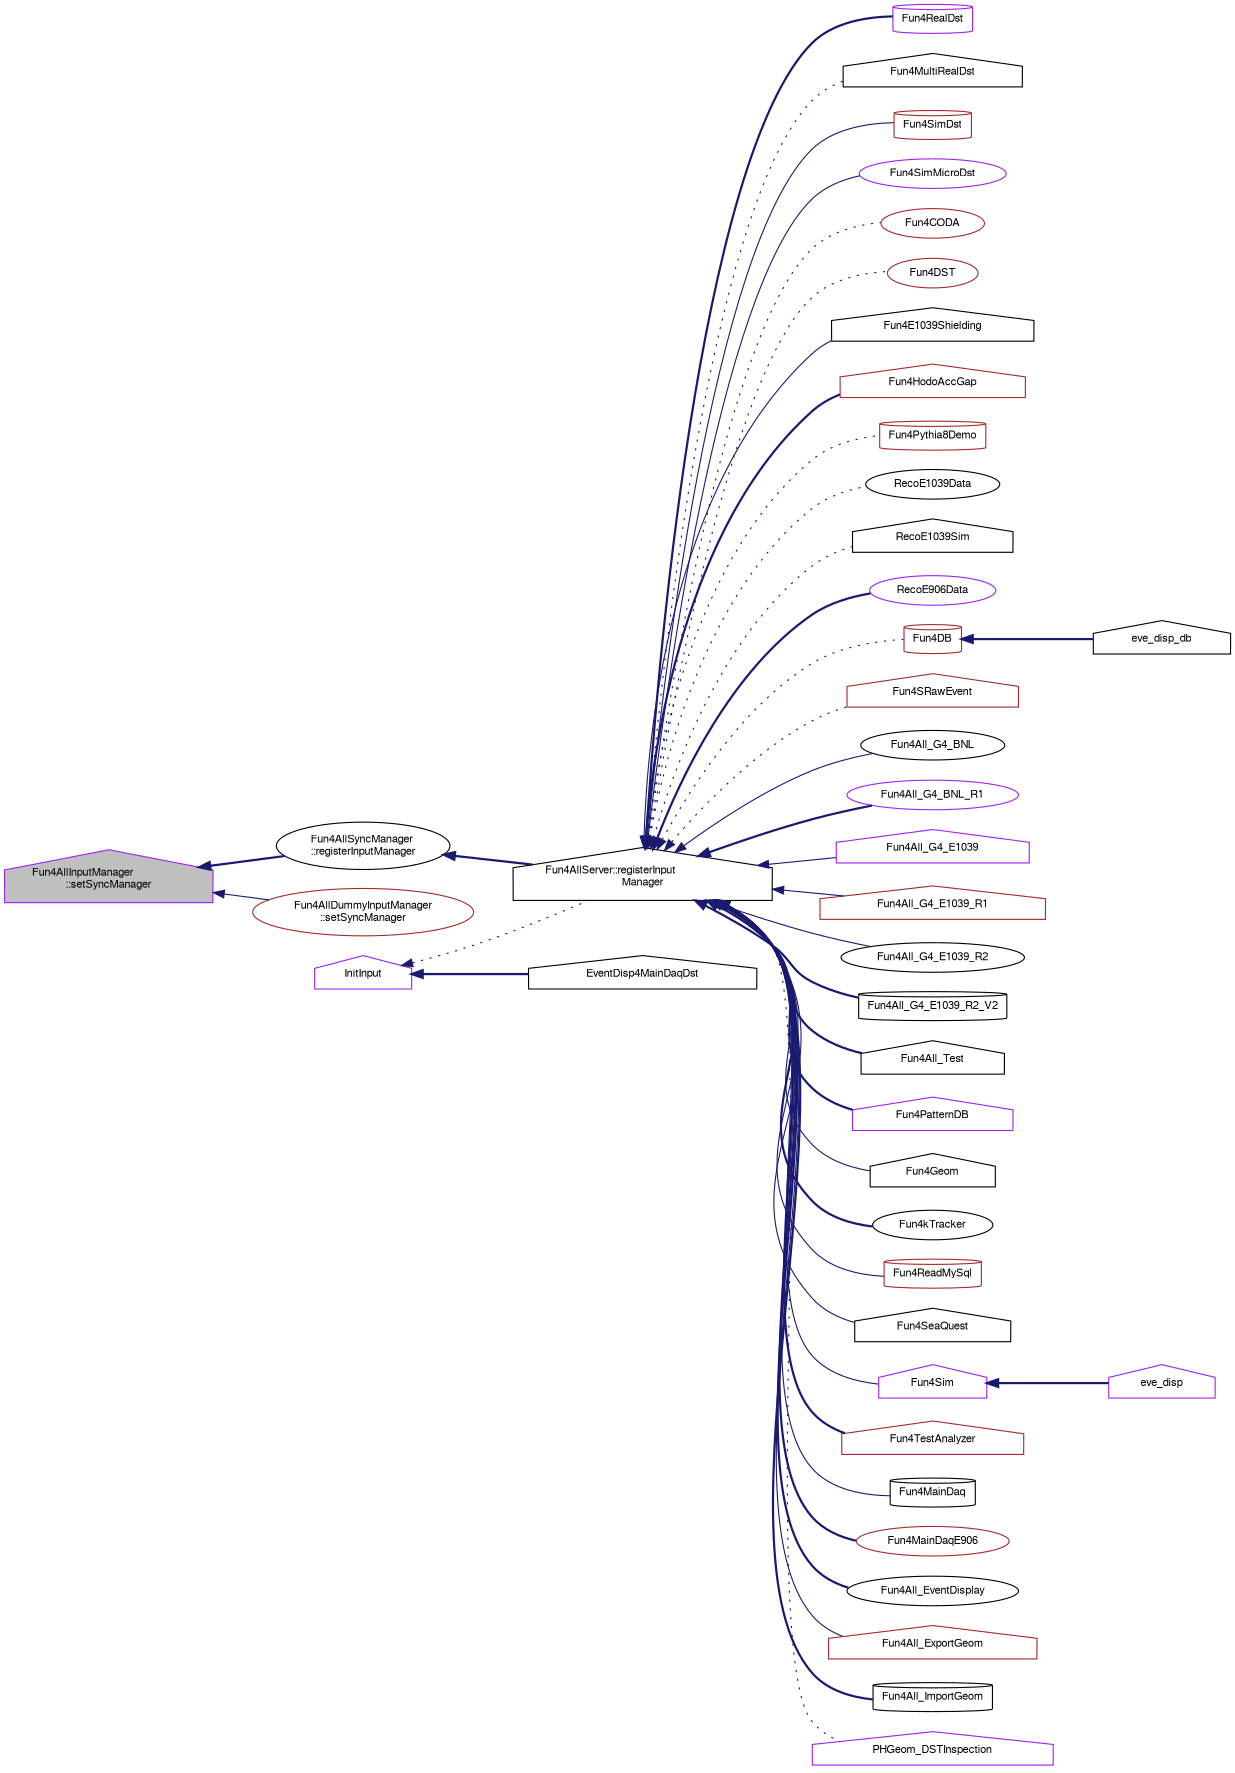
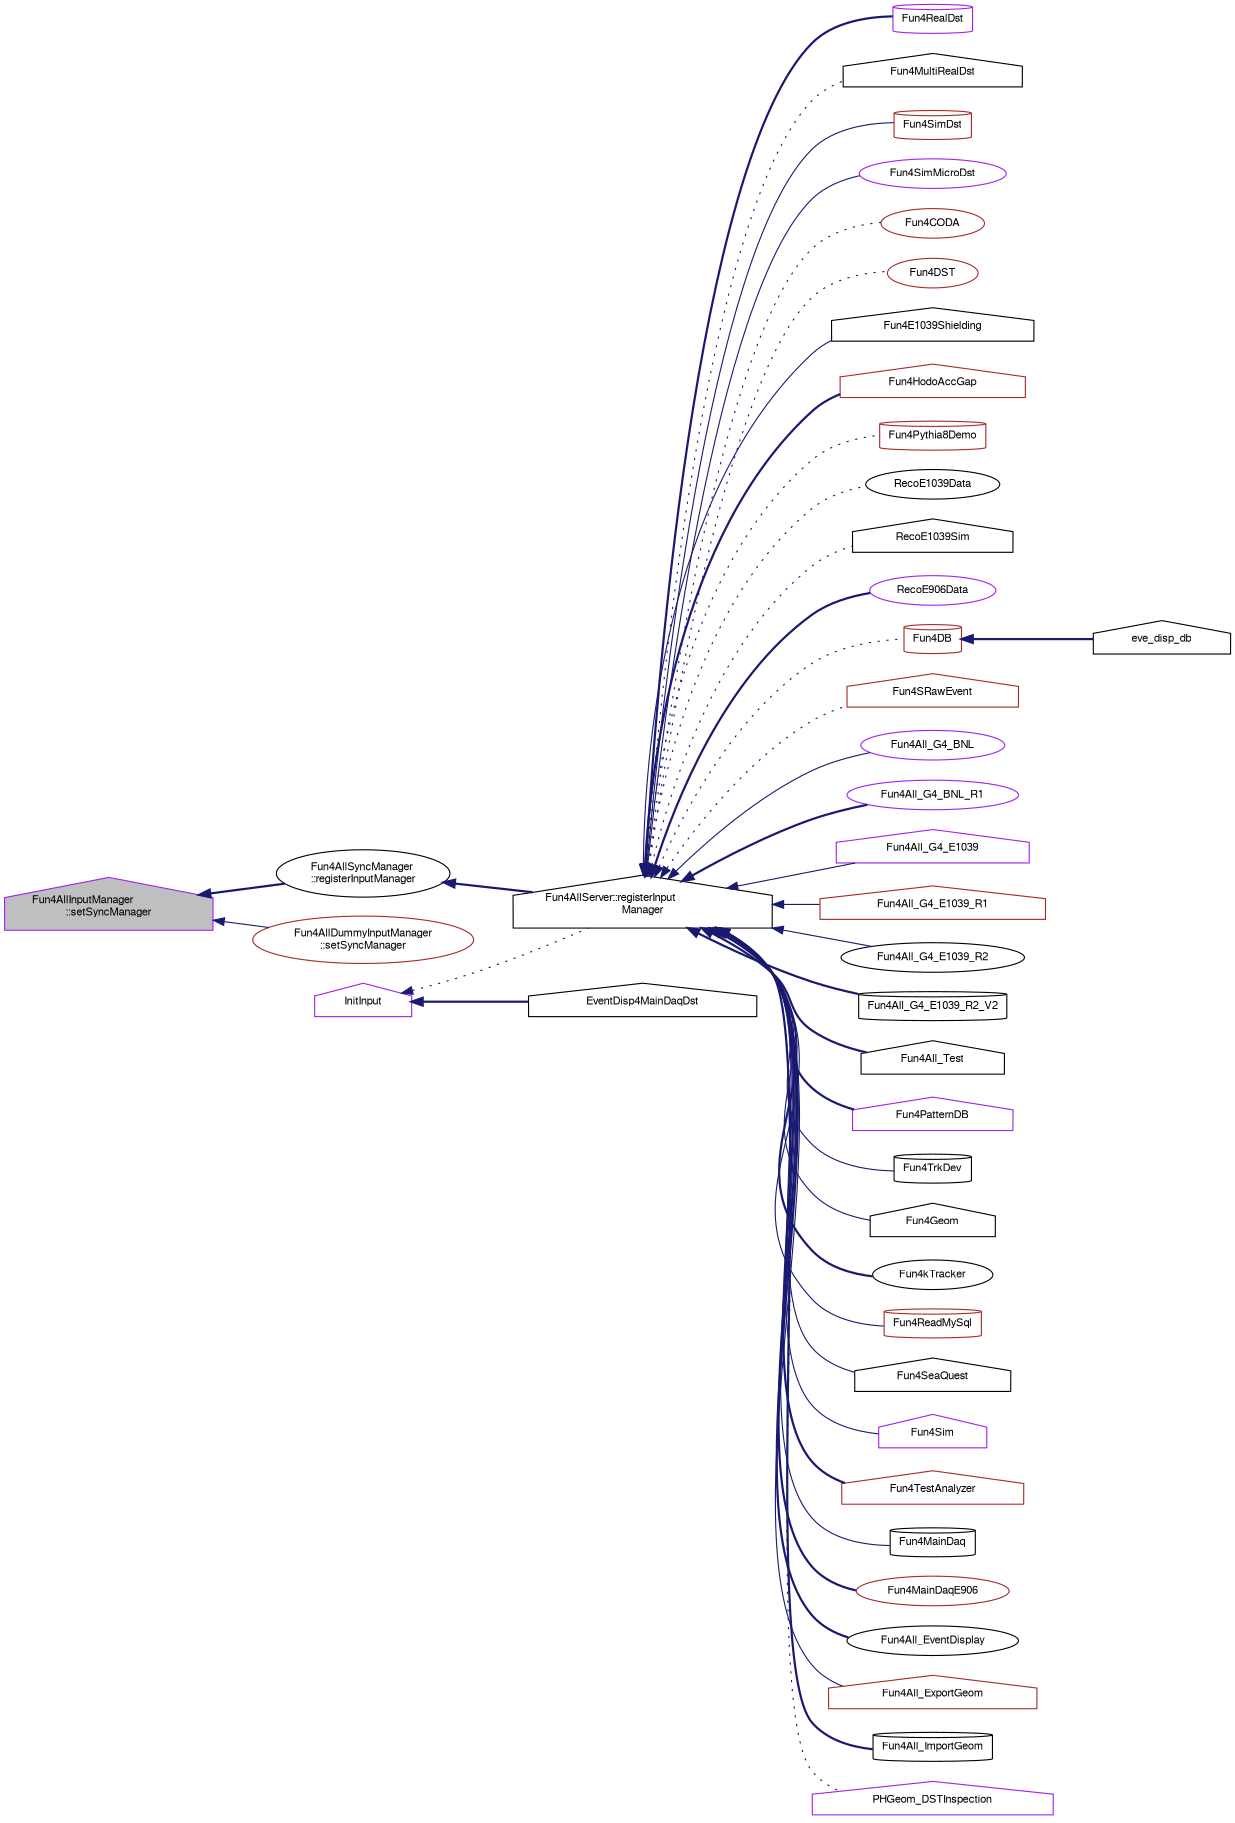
(933, 745) -> (933, 745)
none -> (933, 1169)
(1162, 1383) -> none
